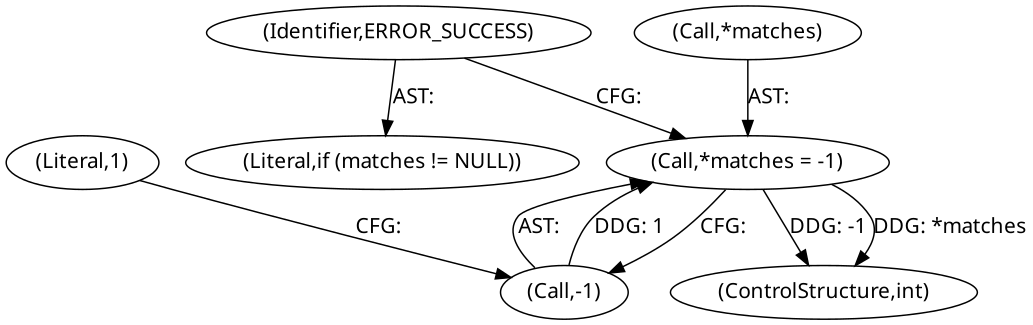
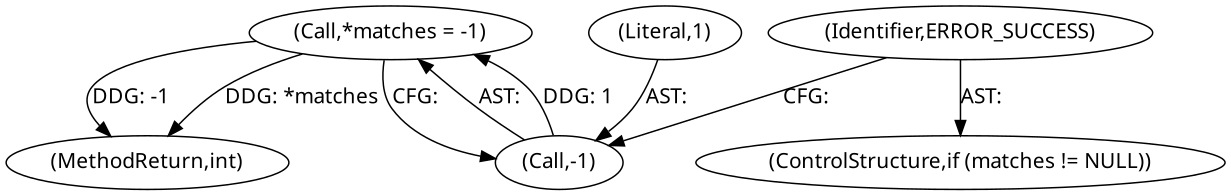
(748, 33) -> none
(568, 96) -> (755, 99)
(382, 163) -> (960, 163)
(382, 227) -> (670, 98)
(824, 292) -> (148, 163)
